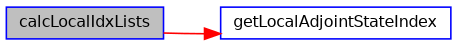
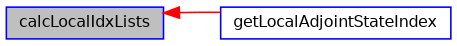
(184, 34) -> (200, 12)
